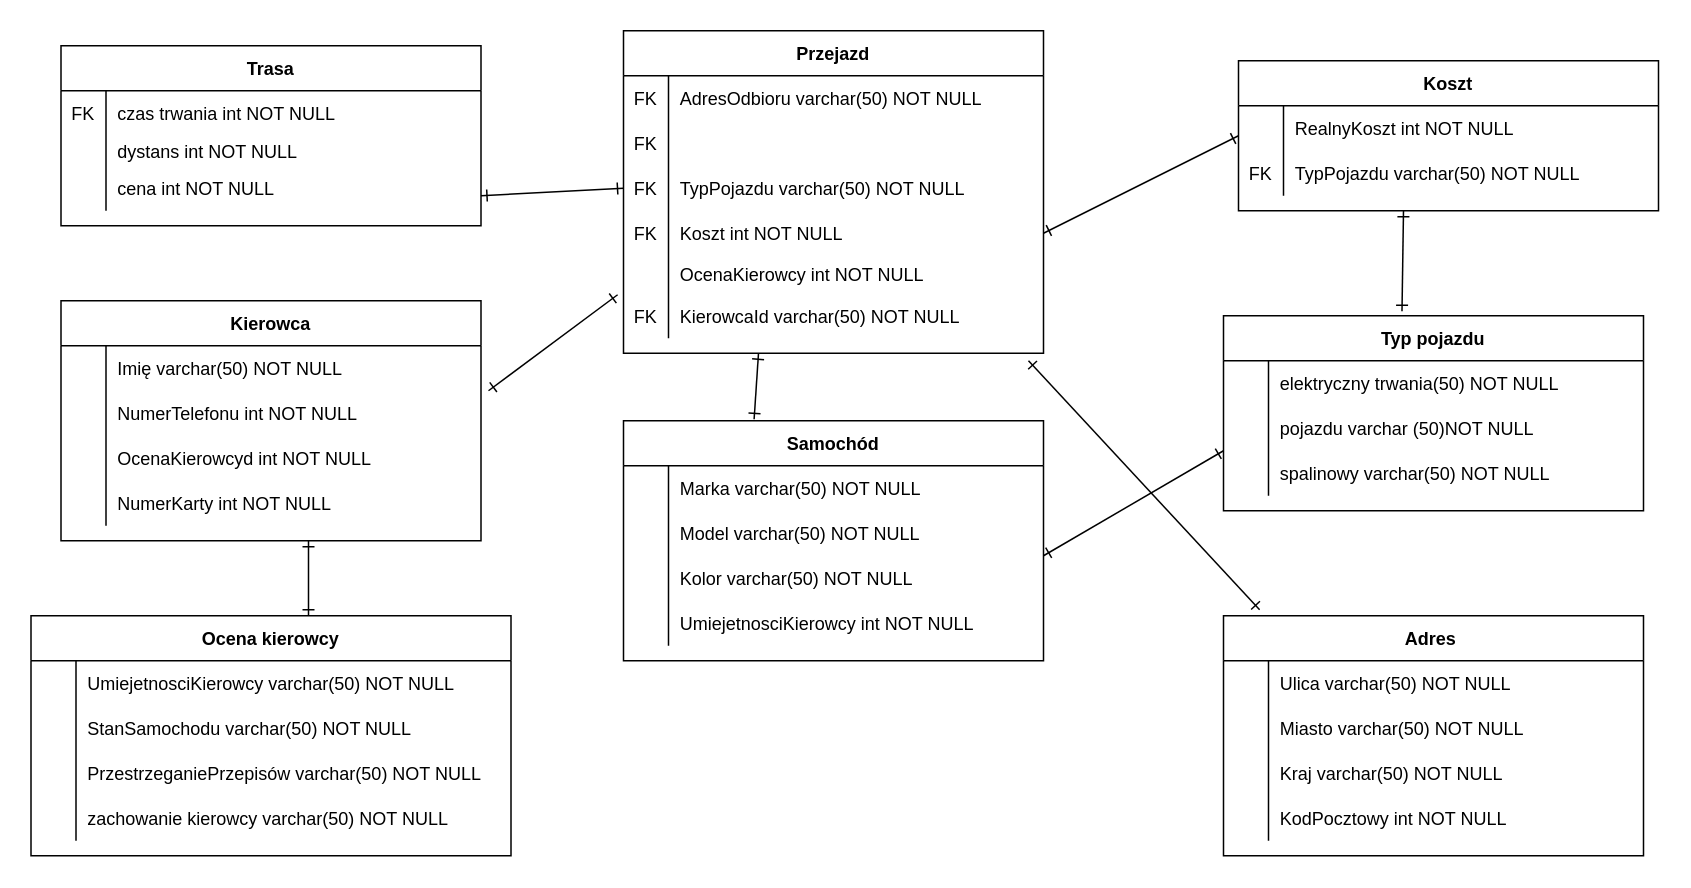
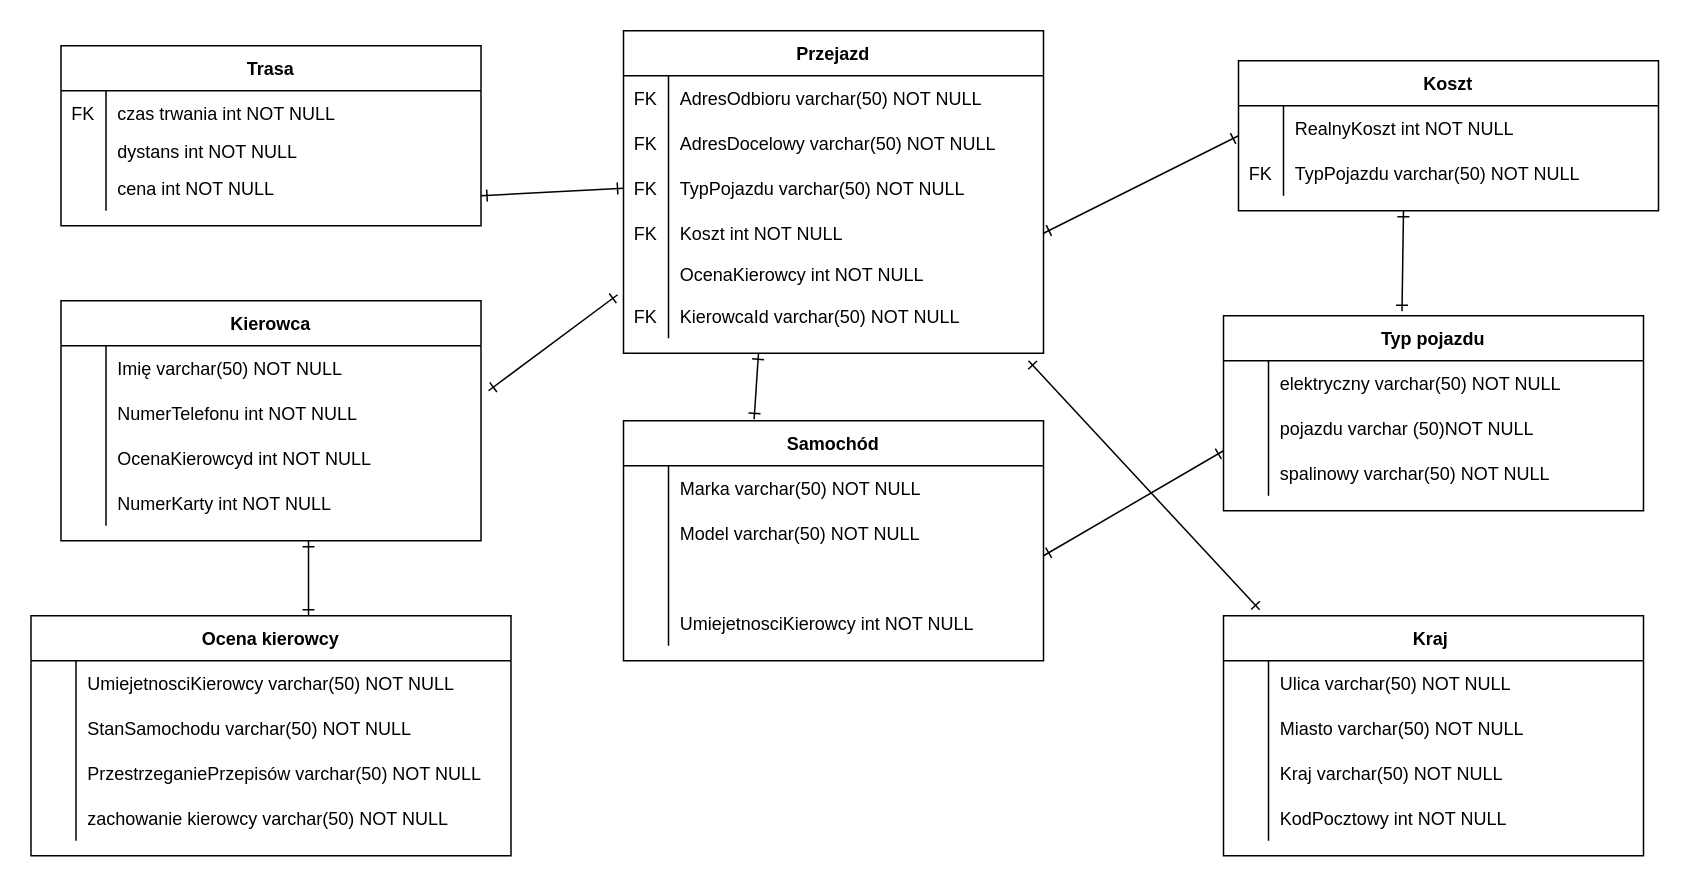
none -> (856, 143)
(1429, 384) -> (1431, 384)
(856, 578) -> none
(1433, 639) -> (1433, 639)
